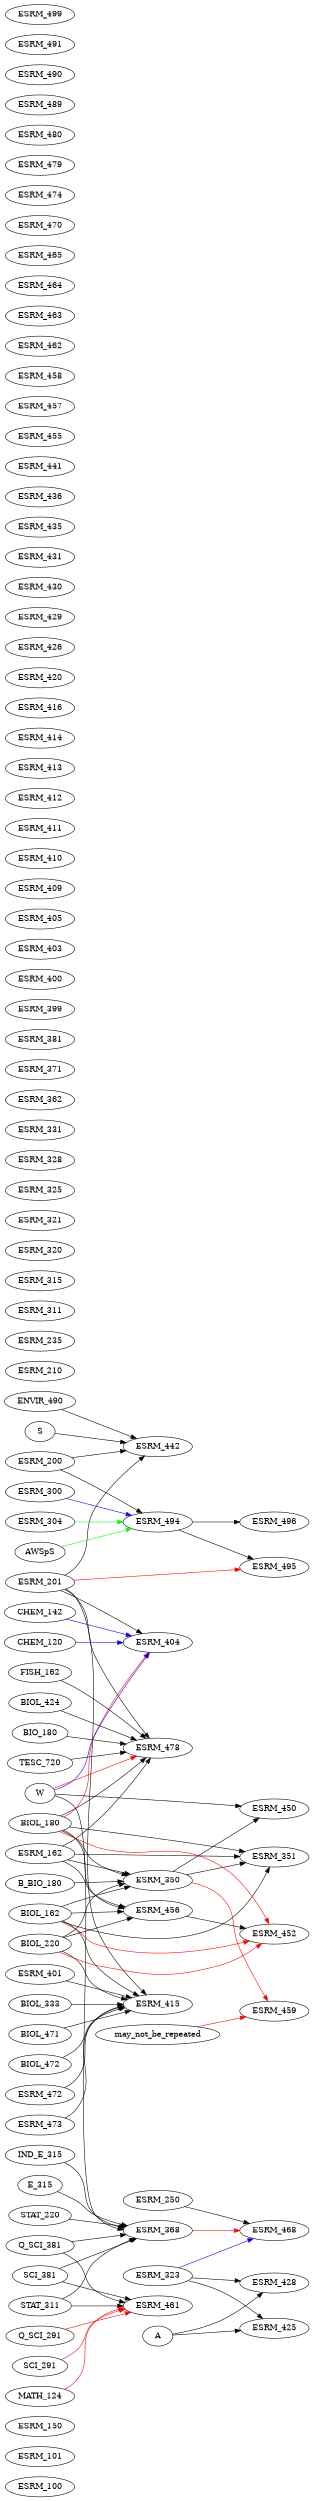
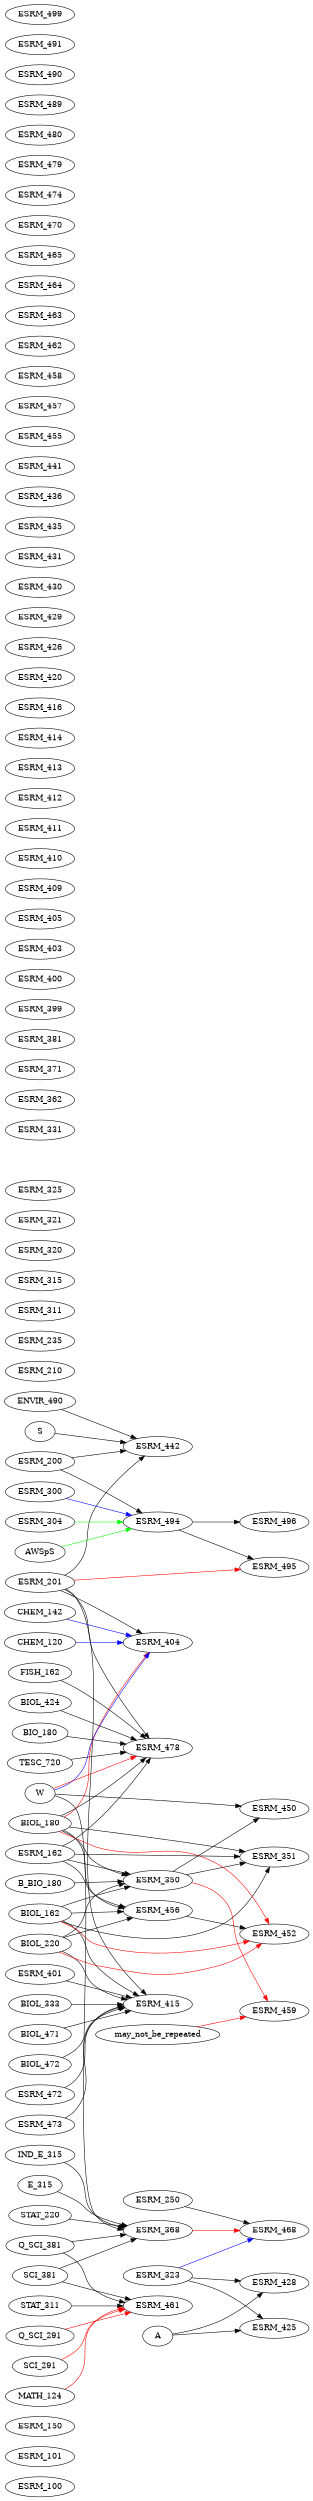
(40, 1160) -> none
(91, 2265) -> none
